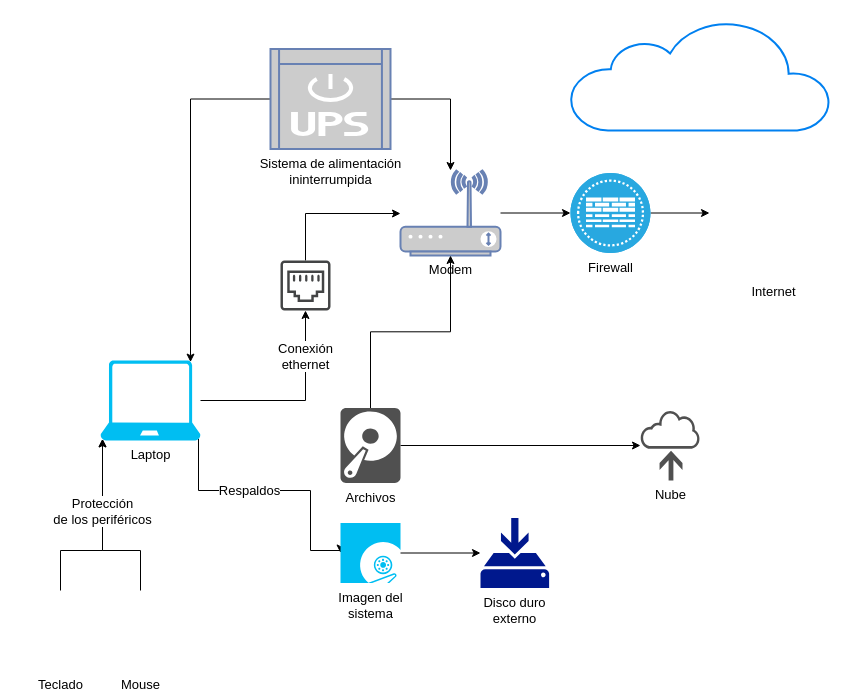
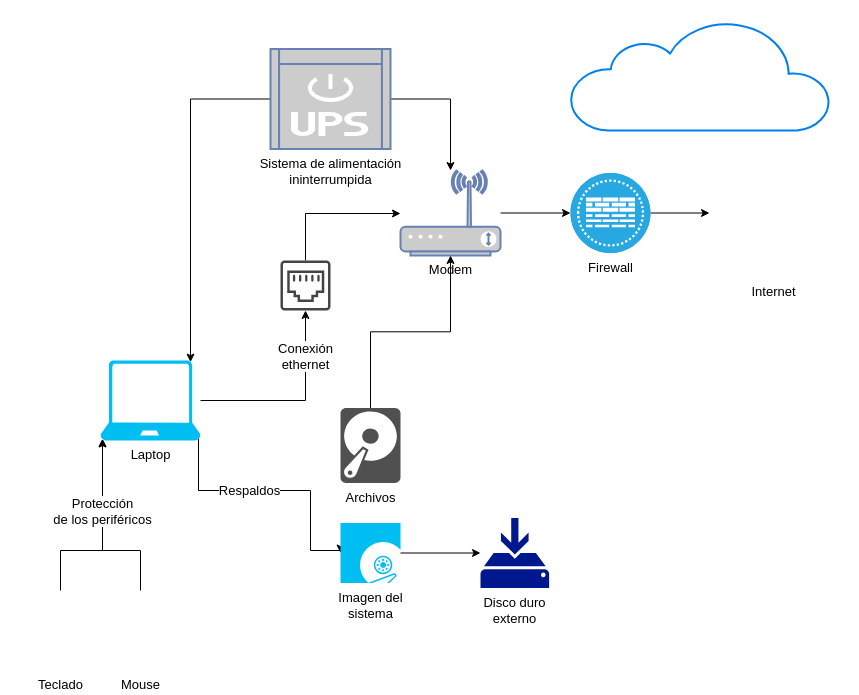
(517, 446) -> none
(671, 446) -> none
